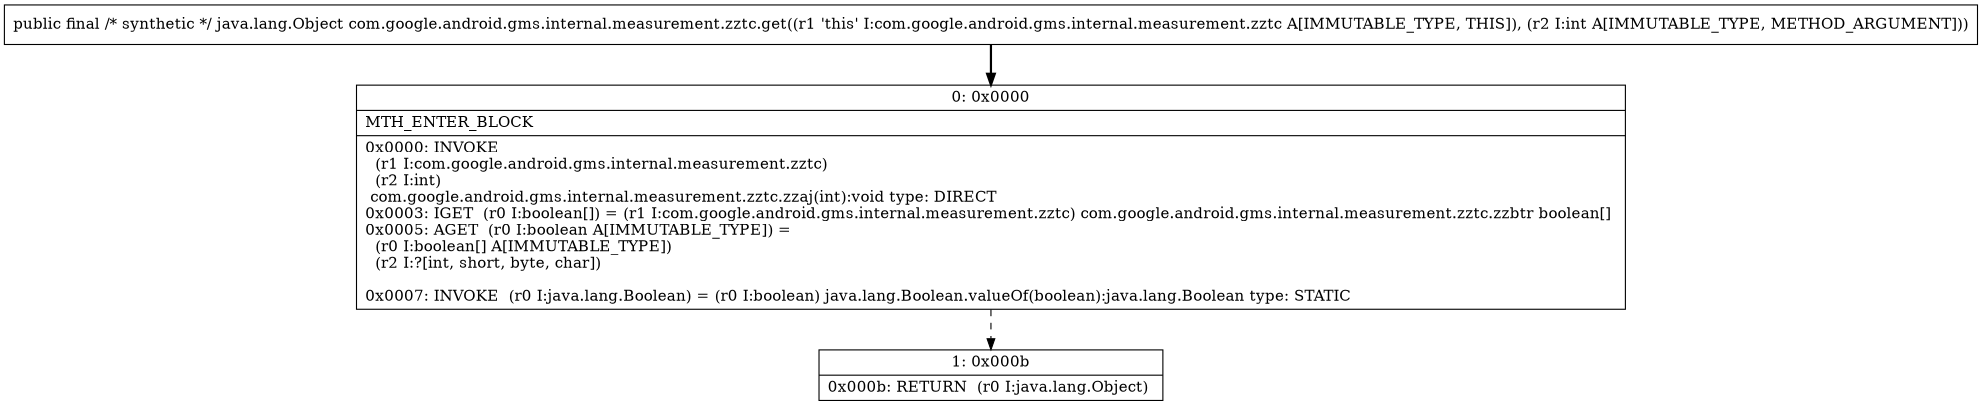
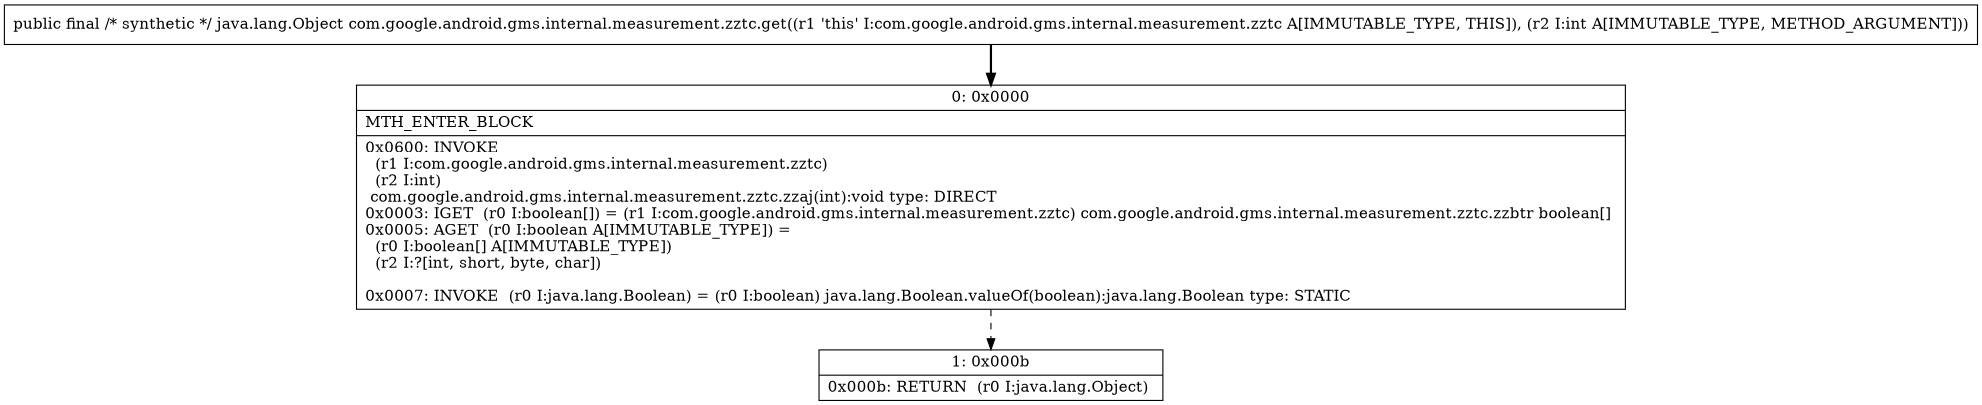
(437, 148) -> (437, 148)
